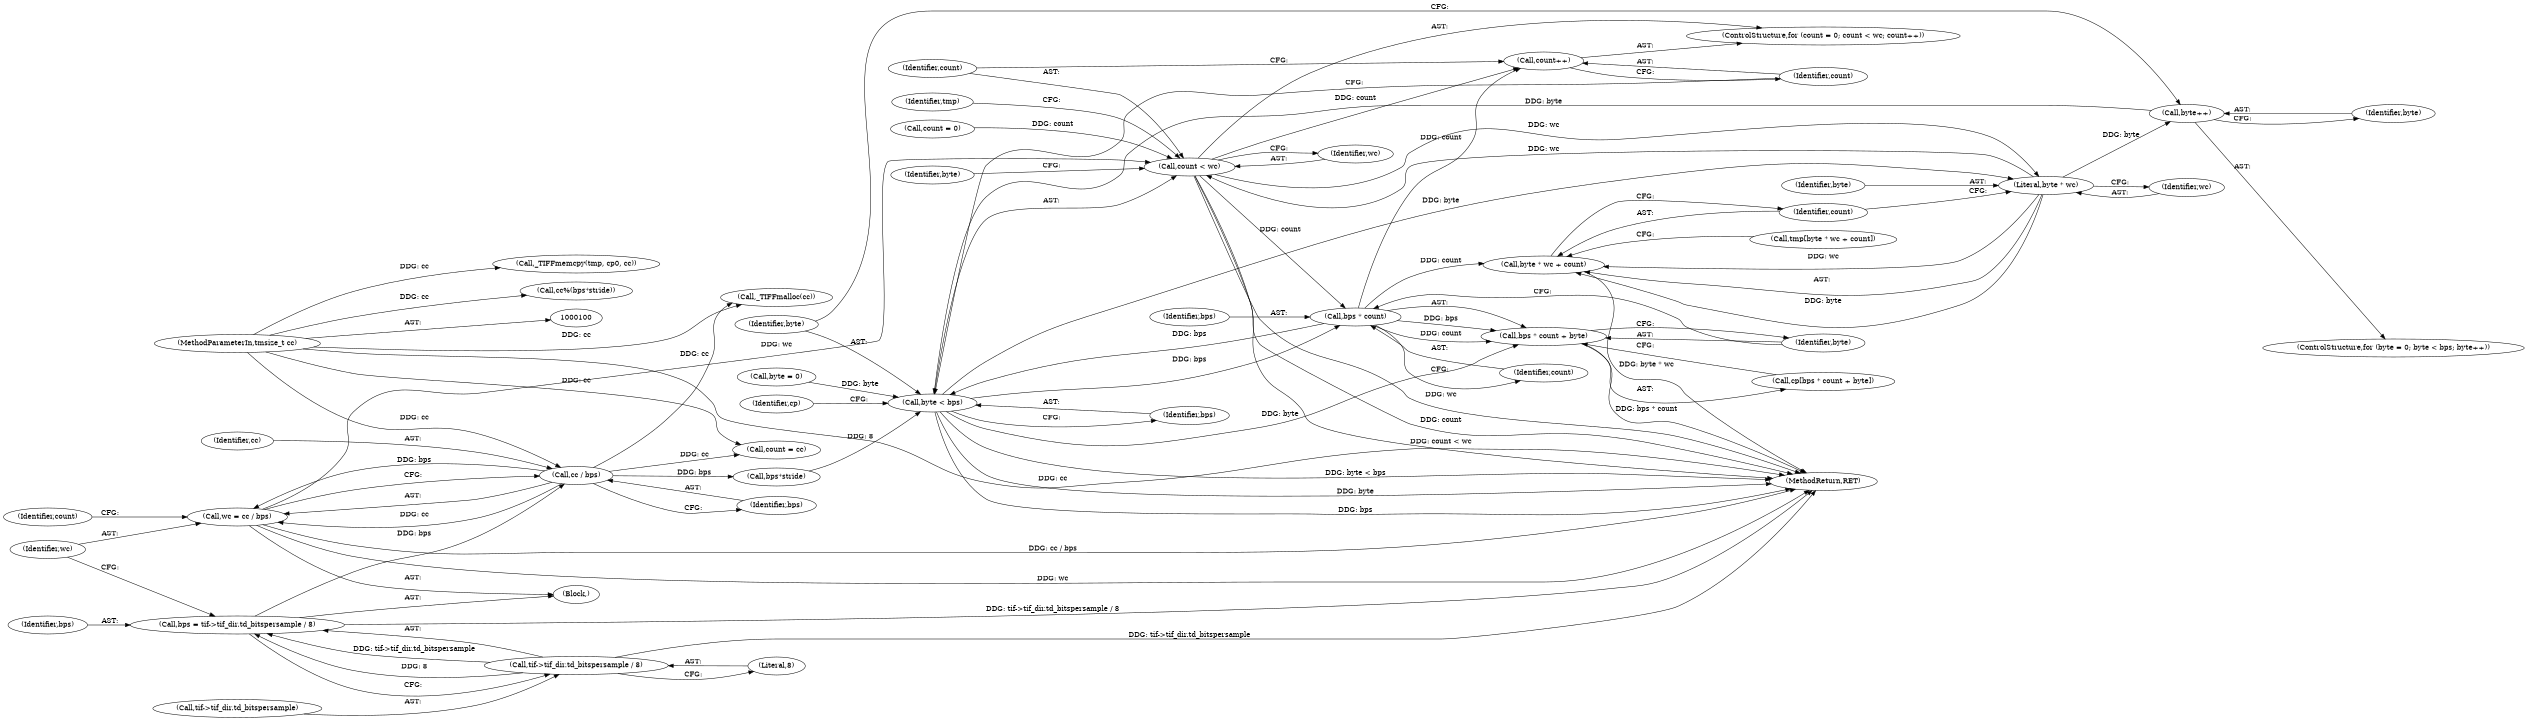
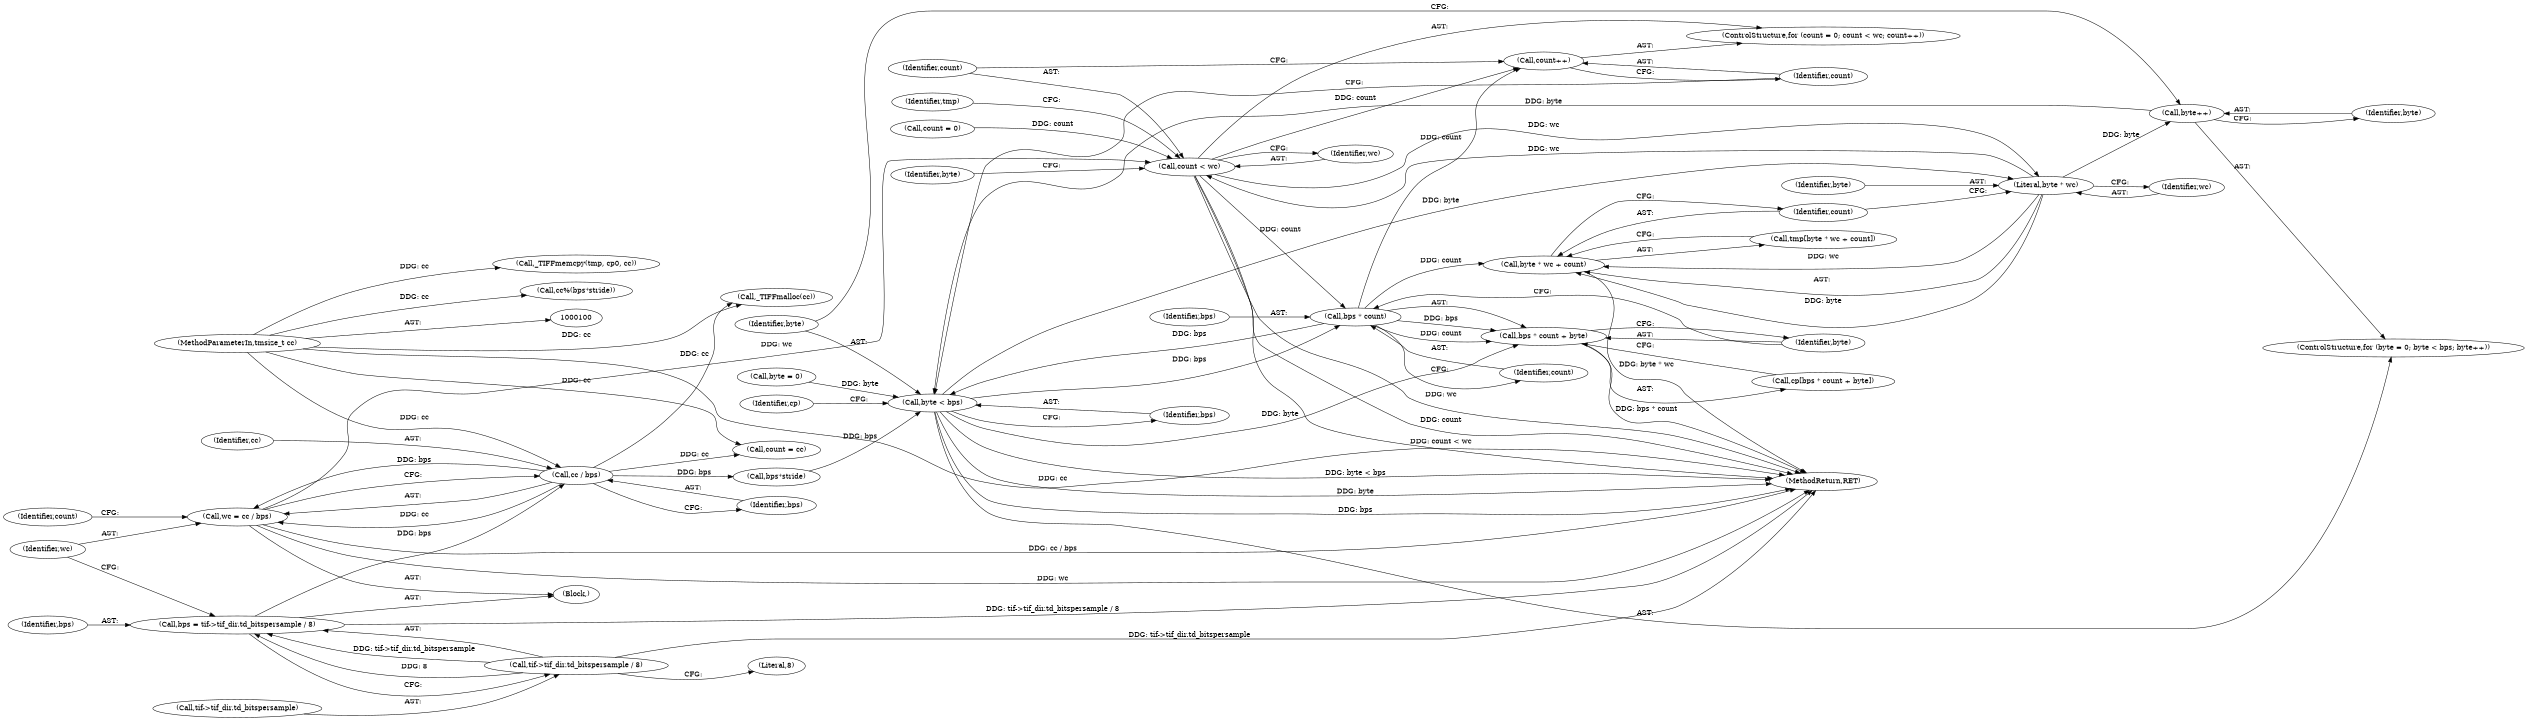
(991, 217) -> (1703, 625)
none -> (1677, 253)
(860, 437) -> (860, 437)
(711, 666) -> none
